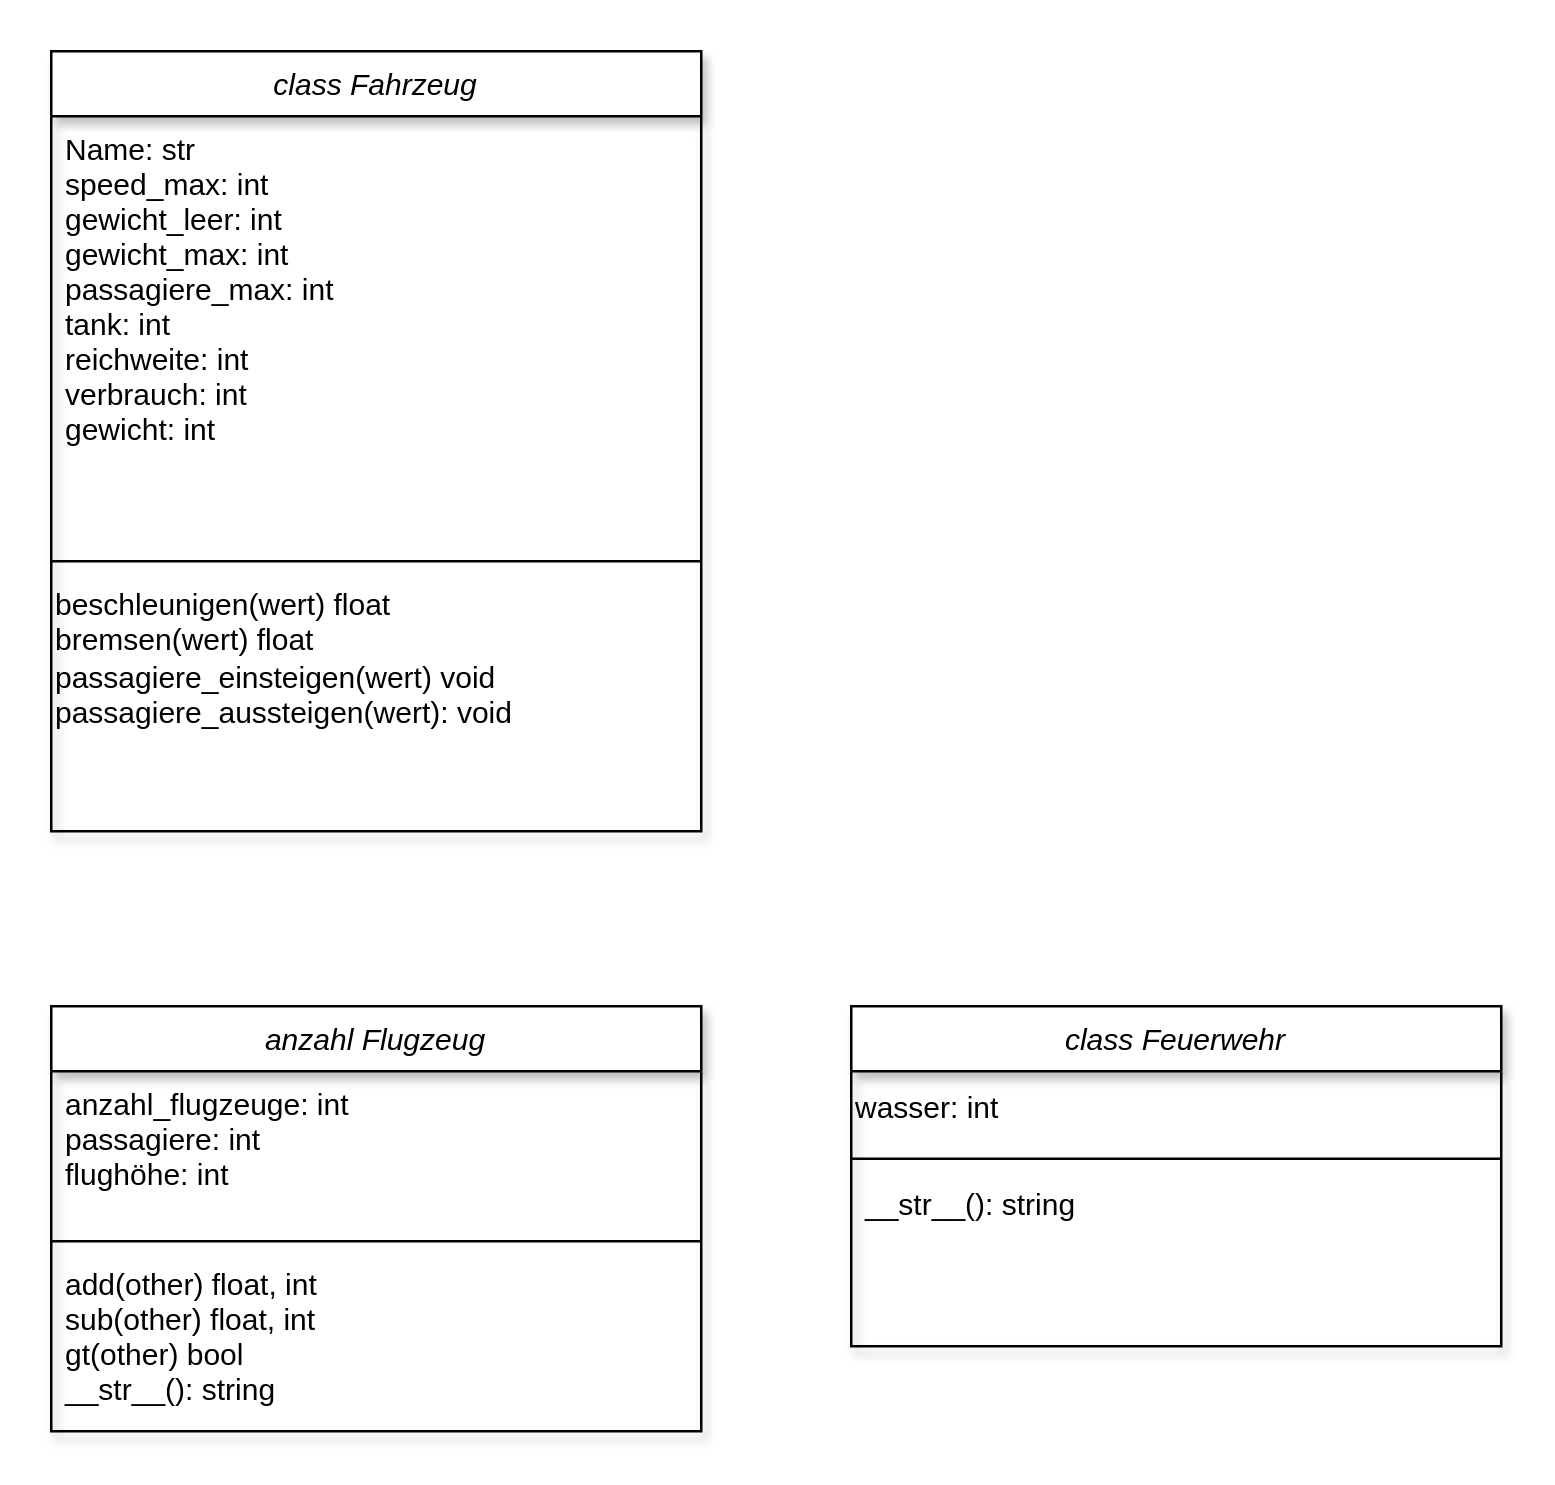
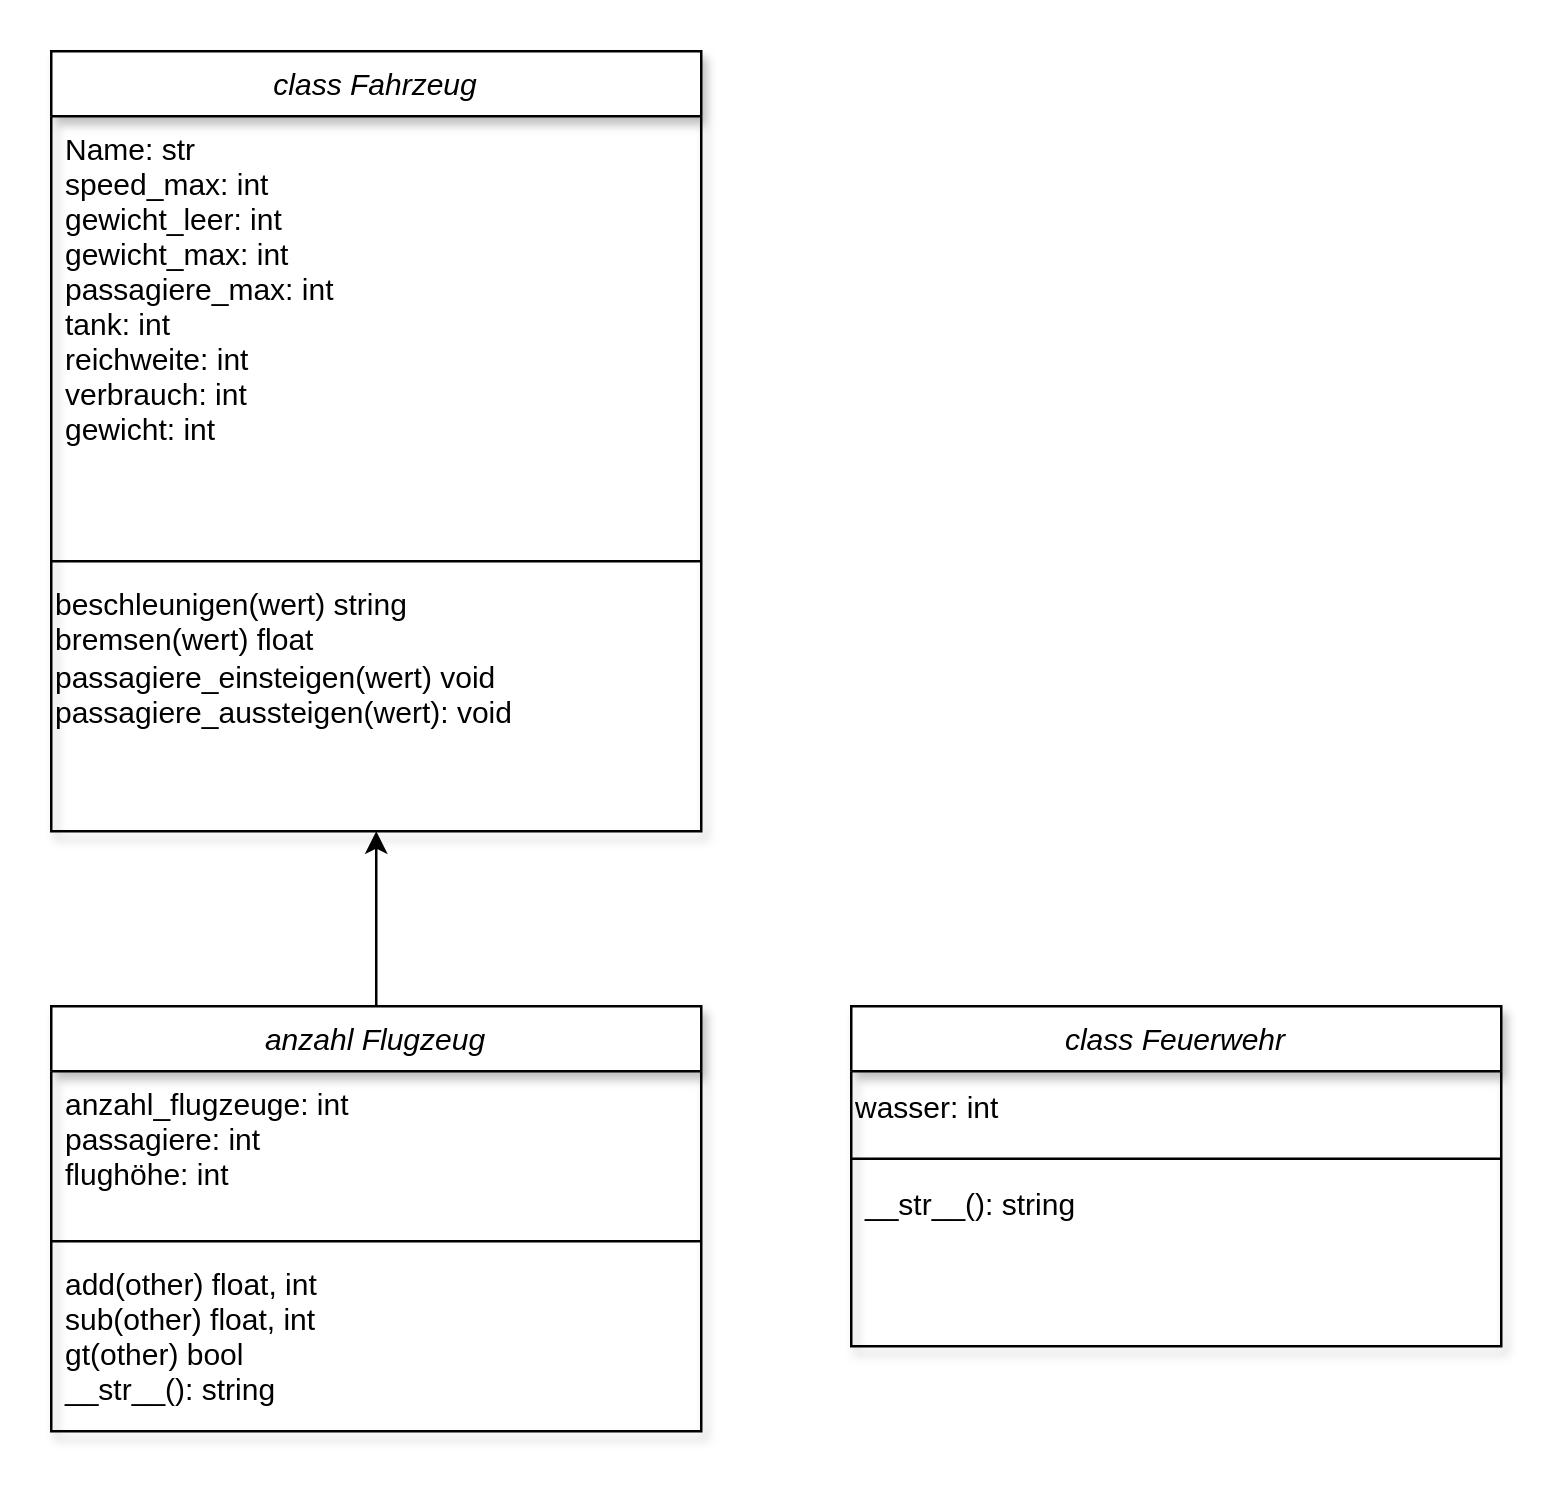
(314, 659) -> (314, 659)
none -> (376, 927)
